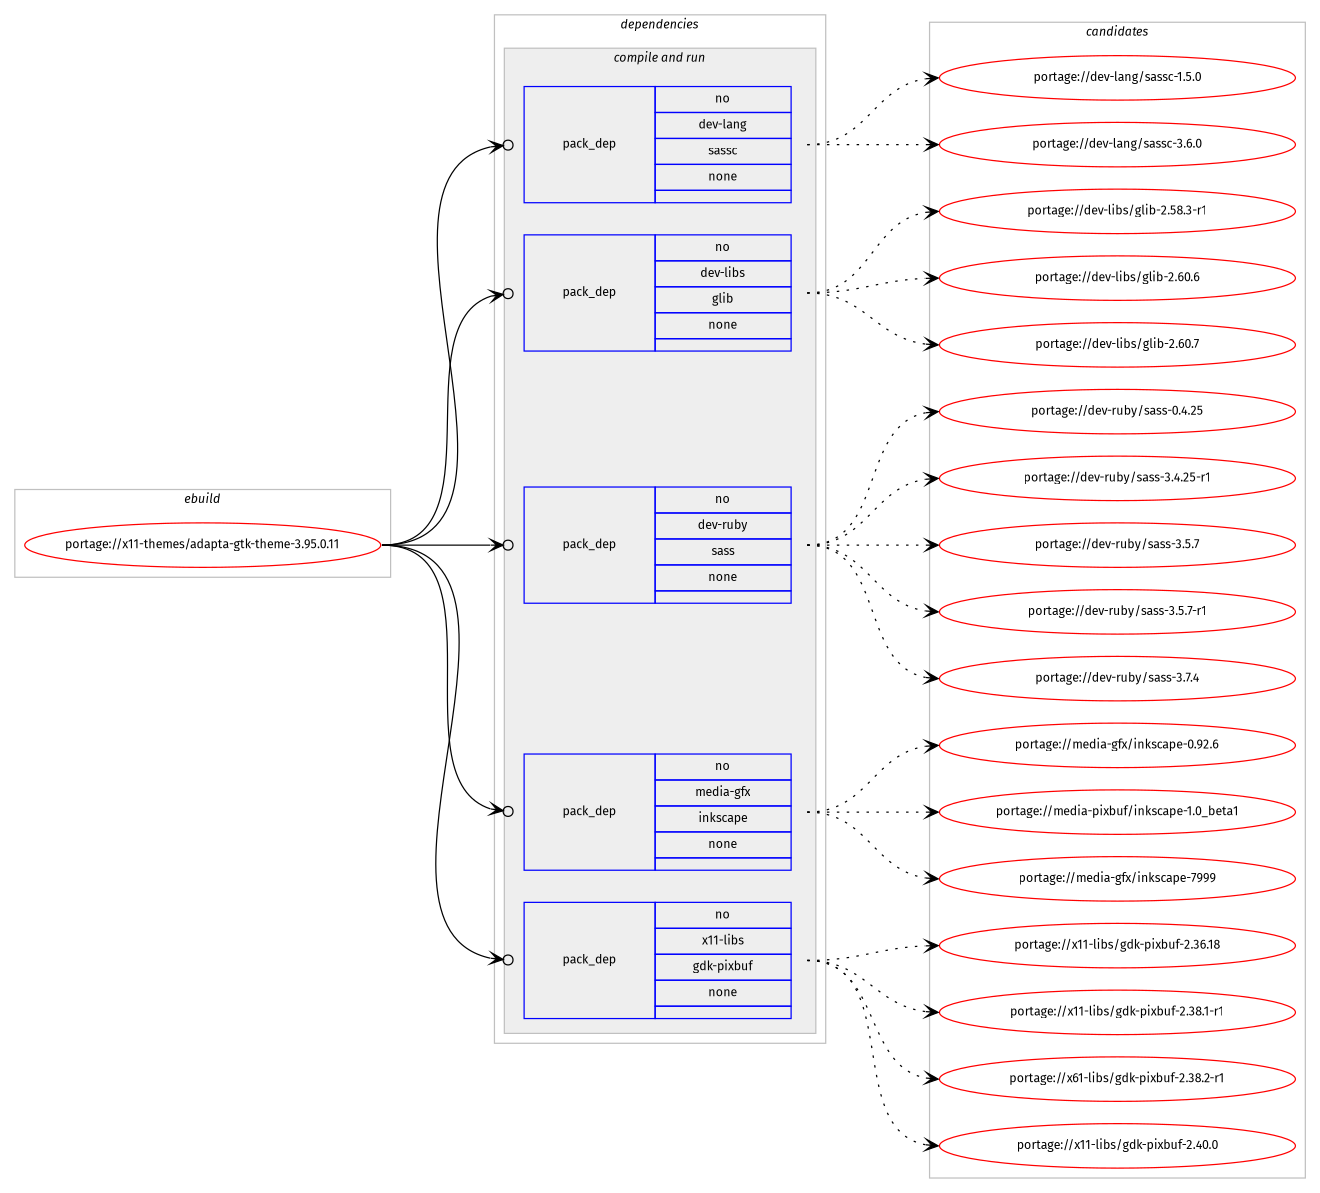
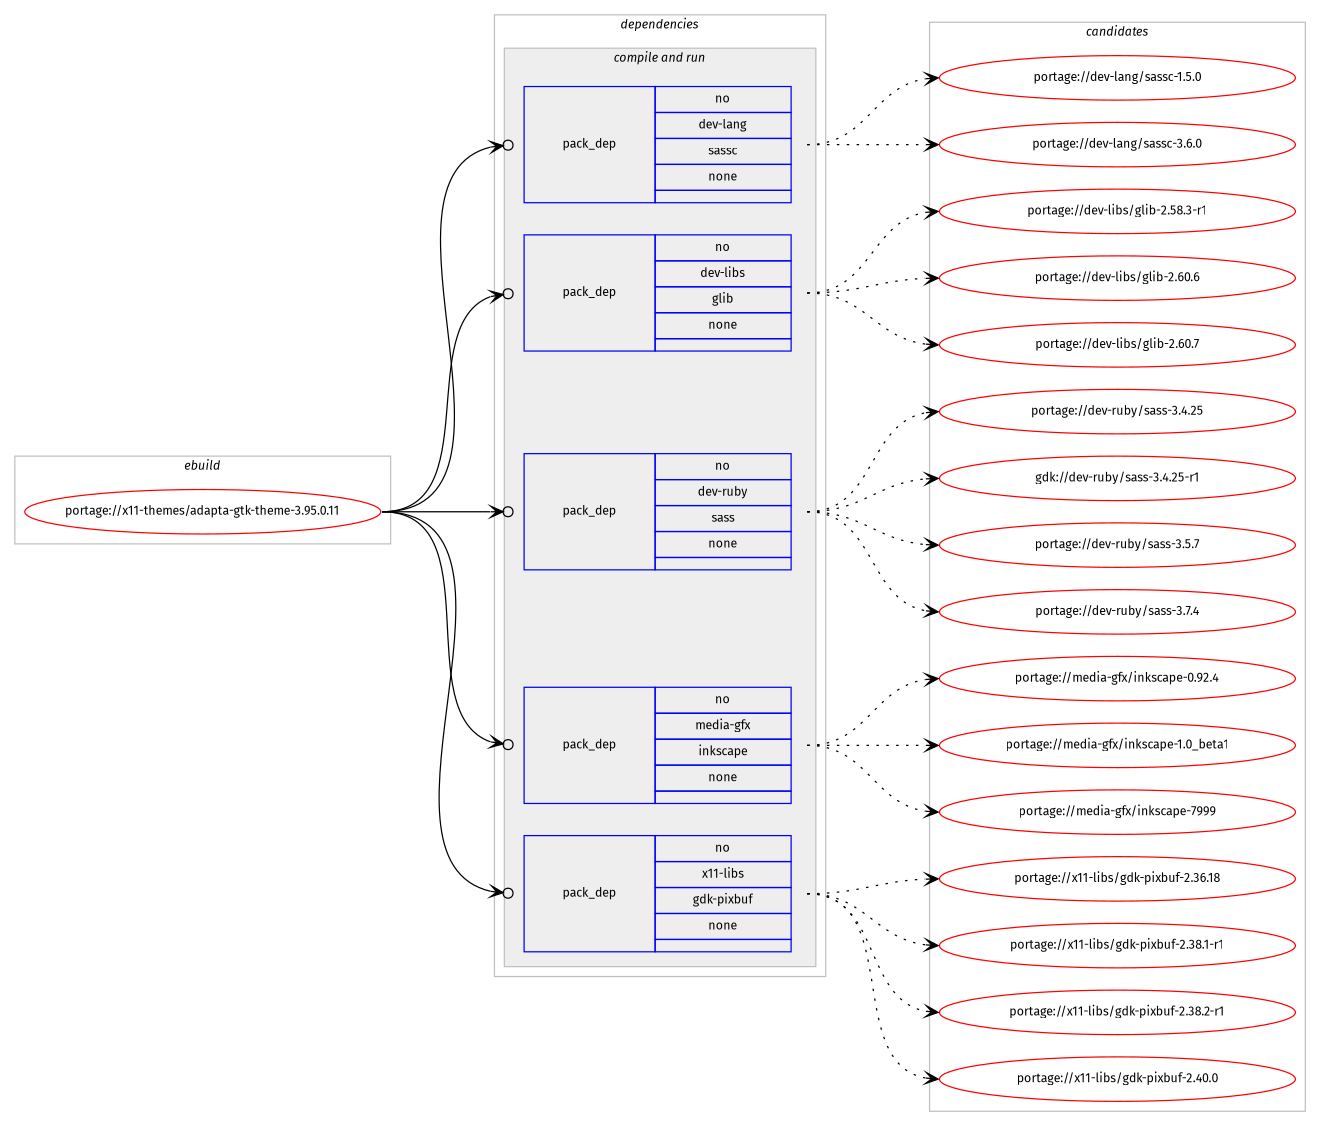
(1117, 412) -> (1117, 412)
(1117, 478) -> (1117, 478)
(1117, 612) -> none
(1117, 745) -> (1117, 679)
(1117, 812) -> (1117, 745)
(1117, 1079) -> (1117, 1012)
